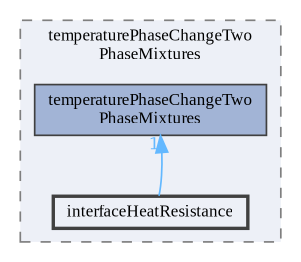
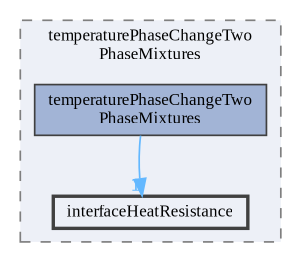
(162, 174) -> (139, 157)
